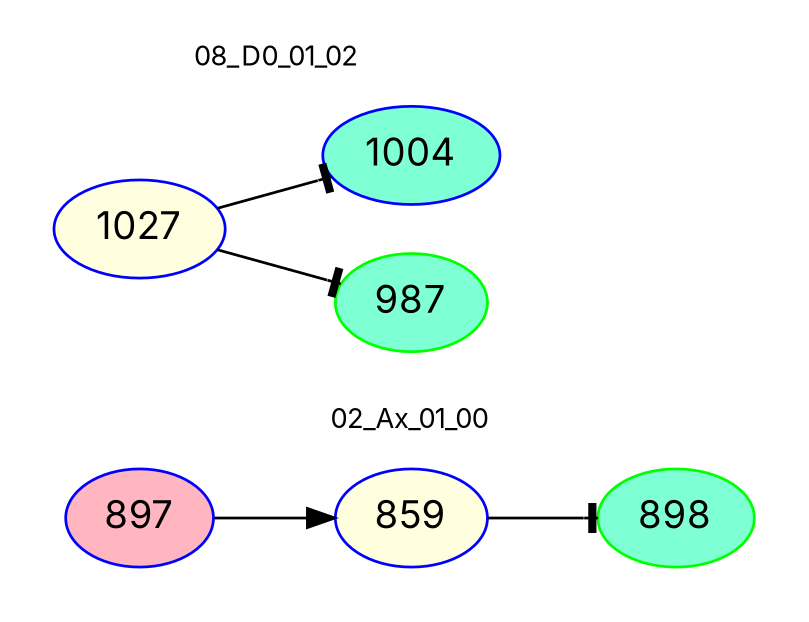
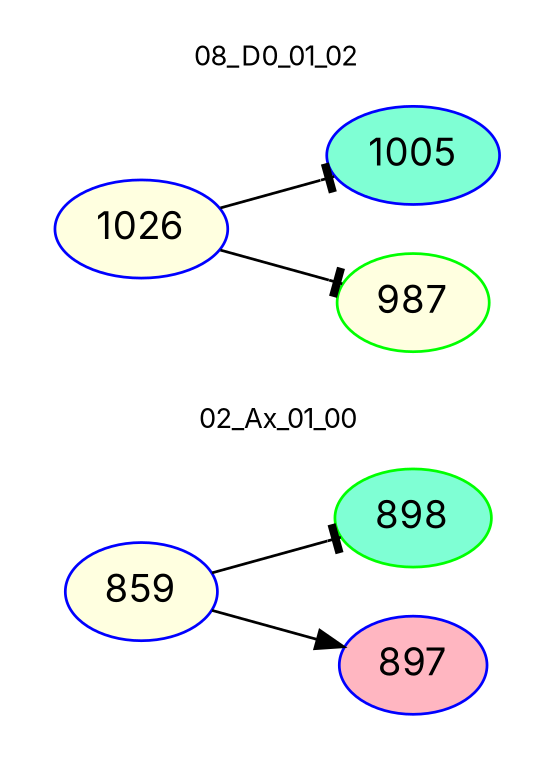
(411, 155) -> (413, 155)
(140, 229) -> (141, 229)
(411, 303) -> (413, 303)
(261, 518) -> (264, 625)
